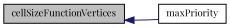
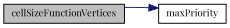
(146, 20) -> (137, 7)
